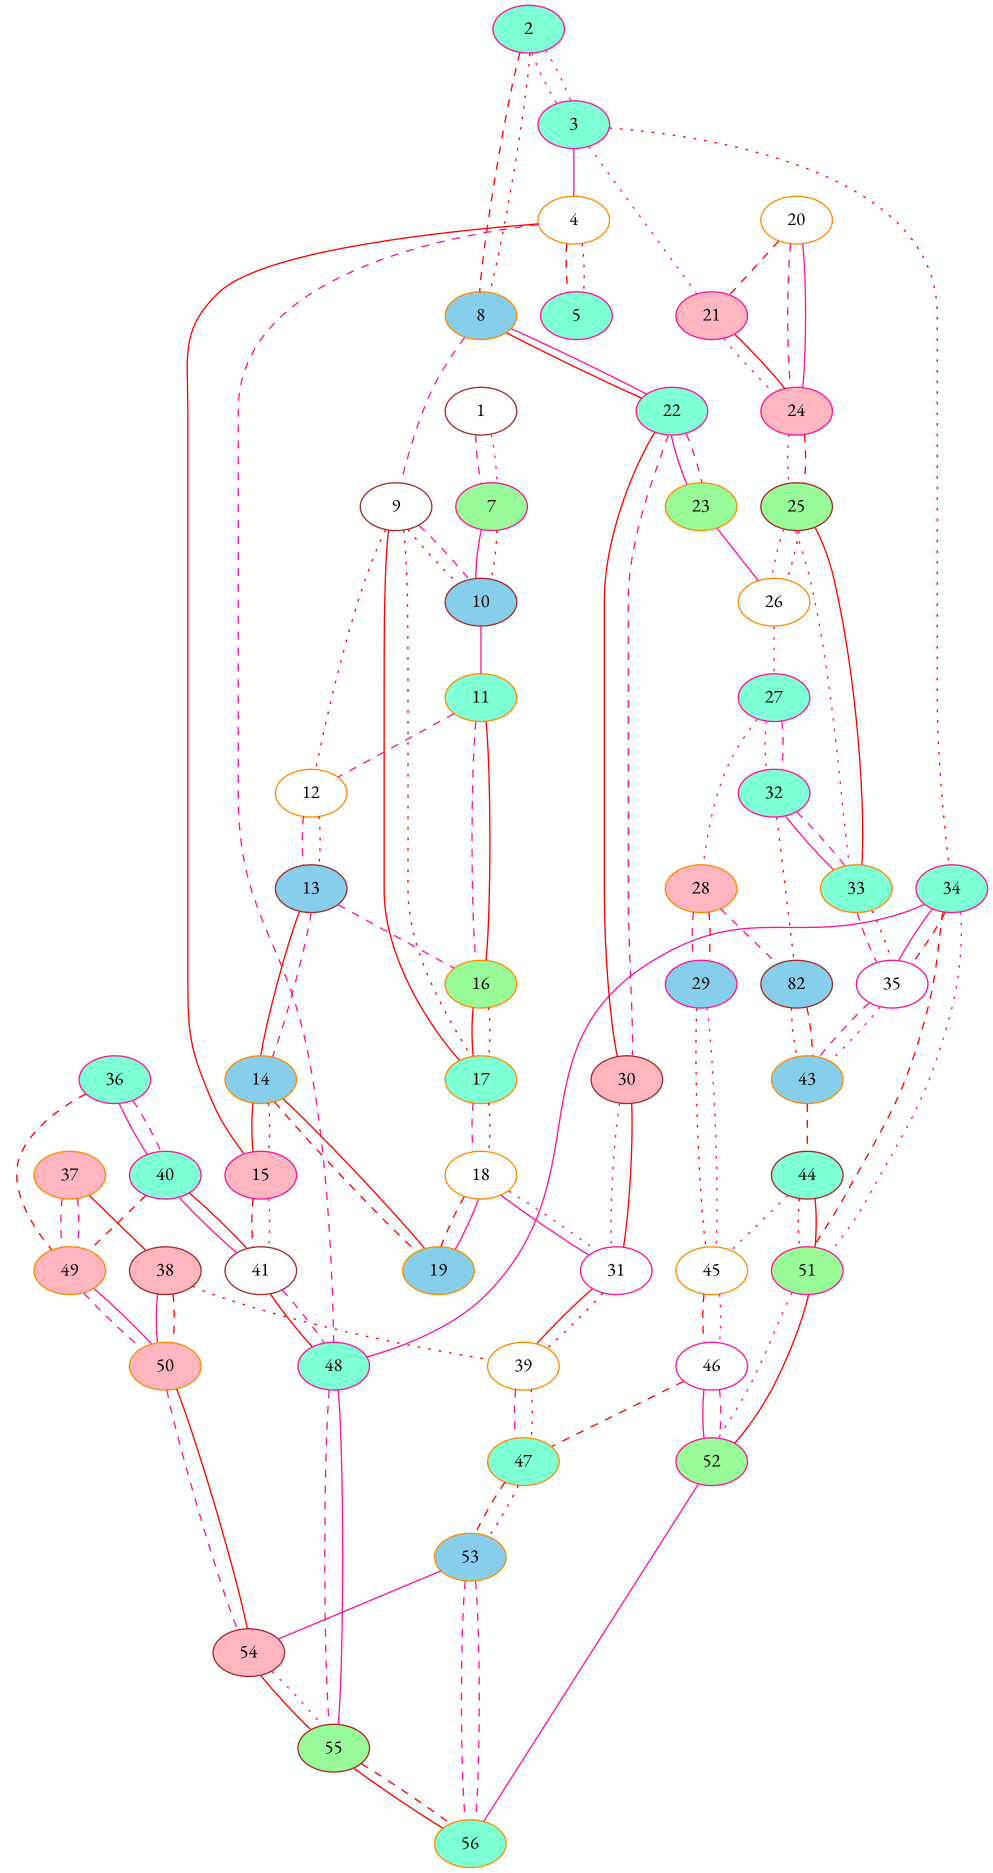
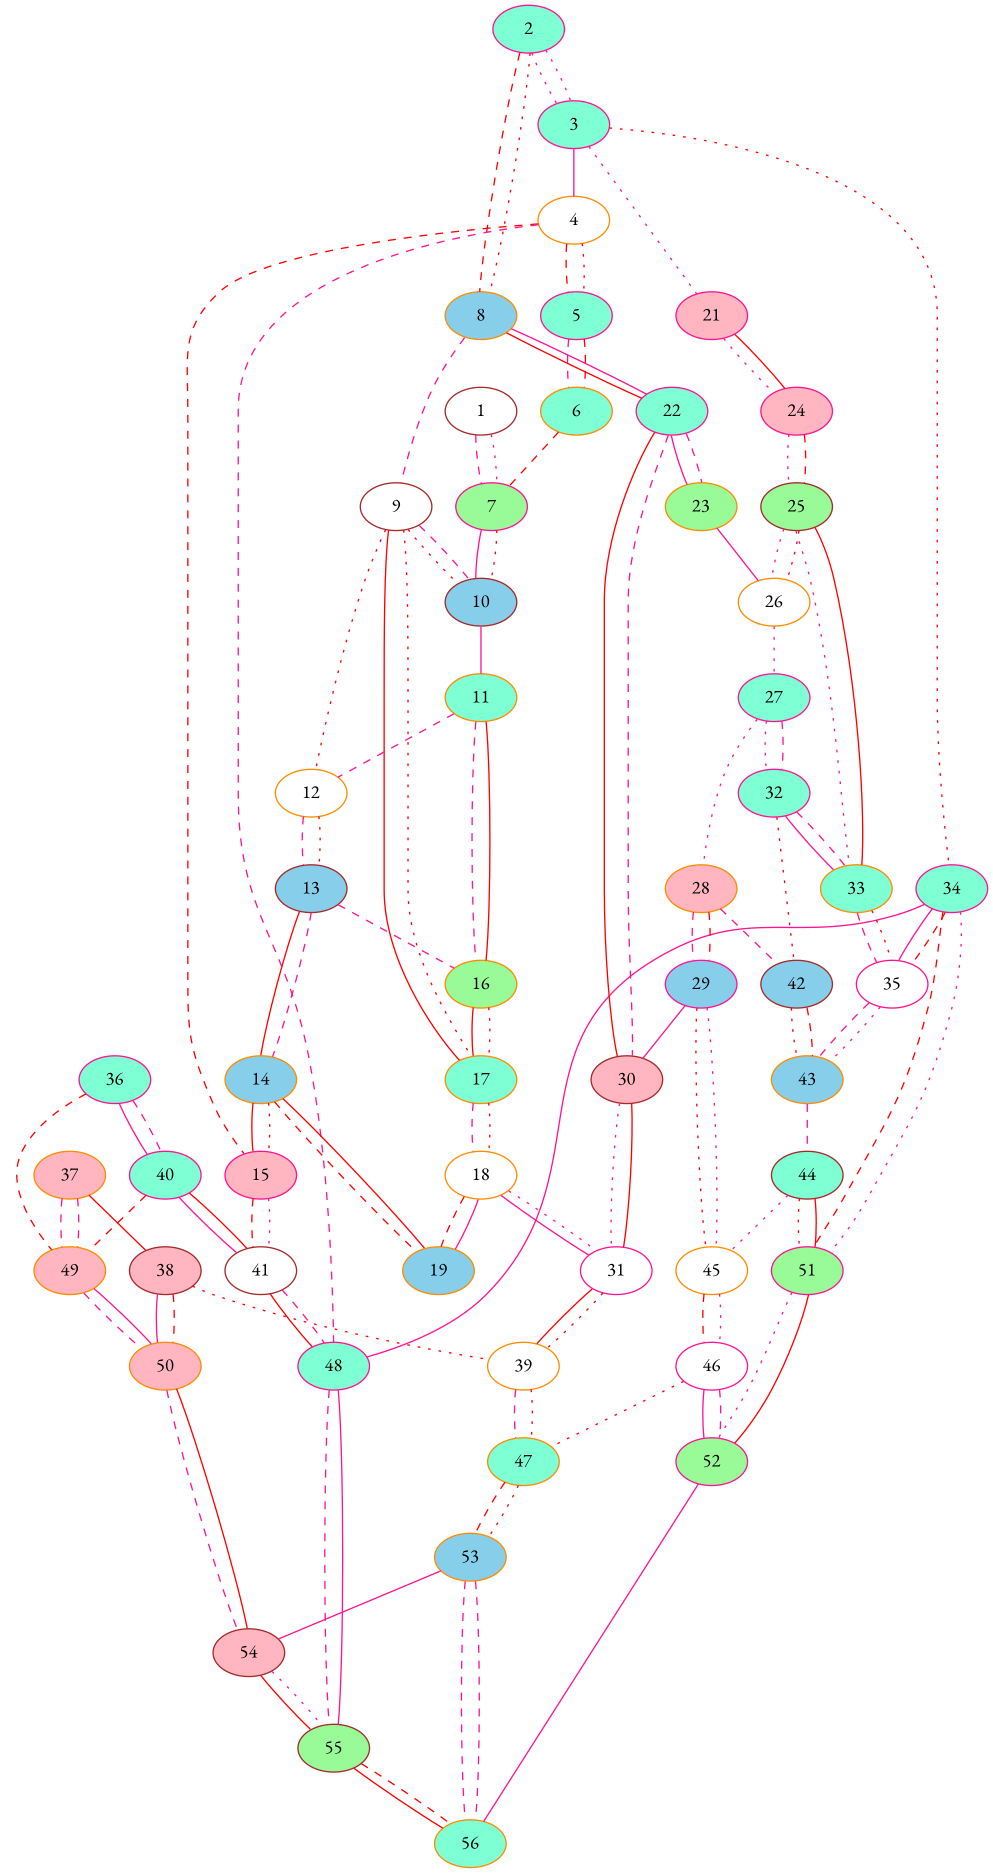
(797, 220) -> none
none -> (576, 411)
(188, 560) -> (188, 560)
(797, 984) -> (797, 984)
none -> (664, 1032)
(807, 1128) -> (807, 1128)
(618, 1414) -> (618, 1414)
